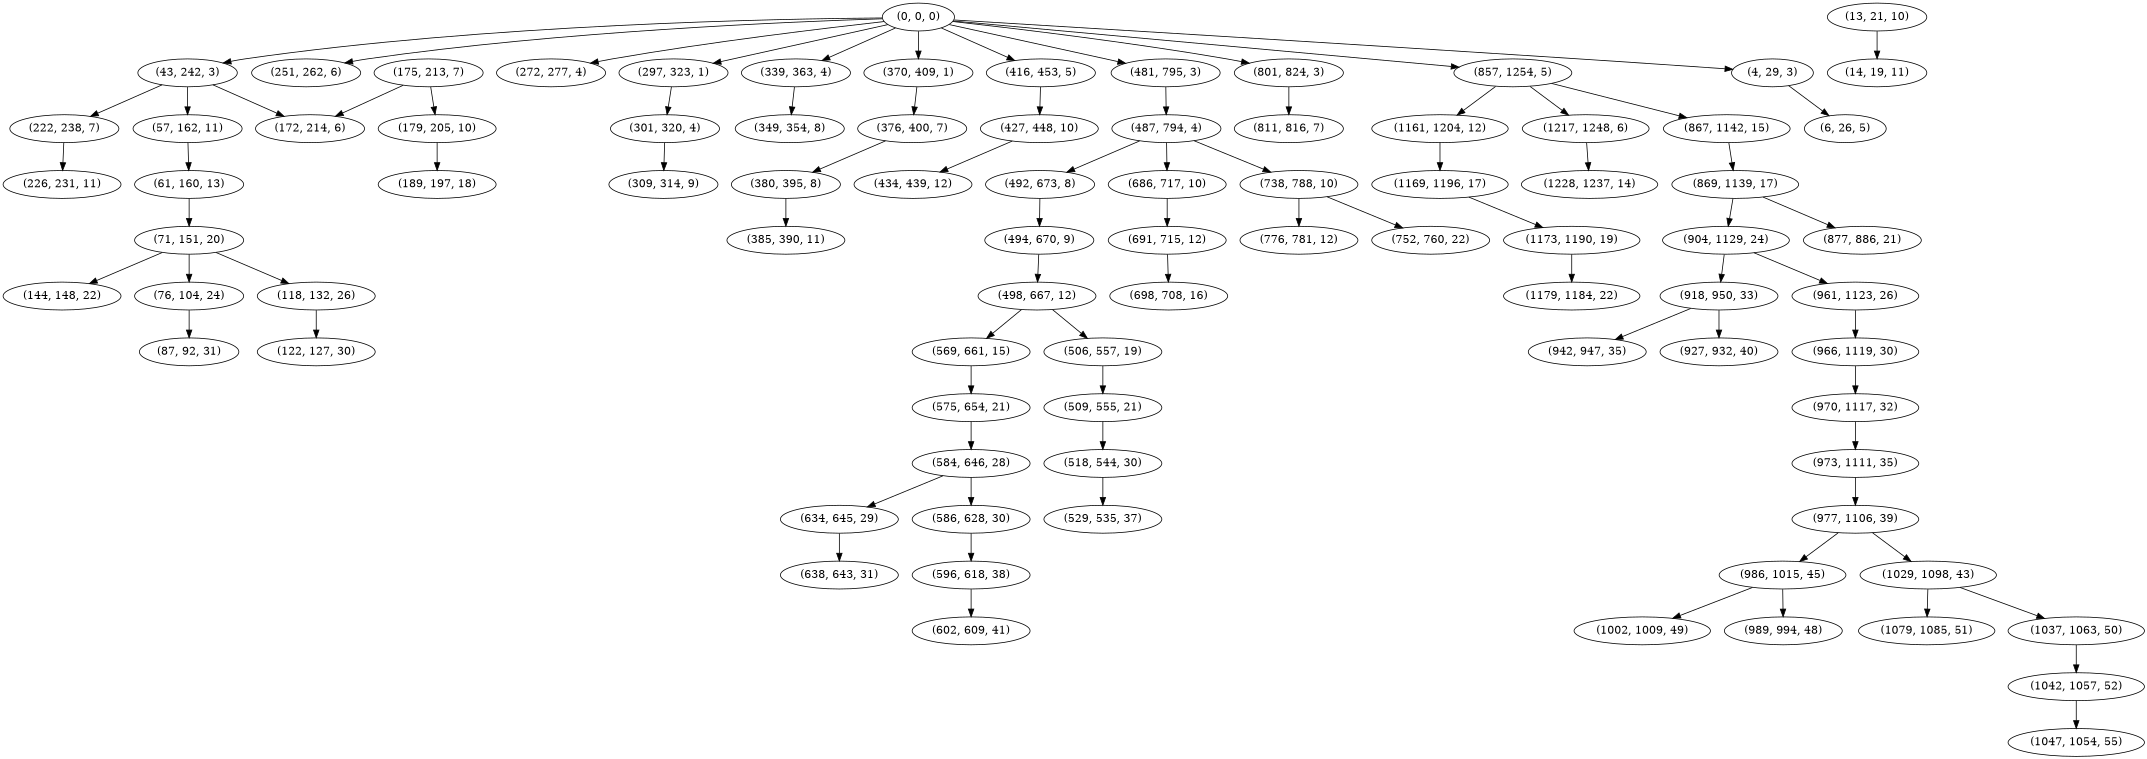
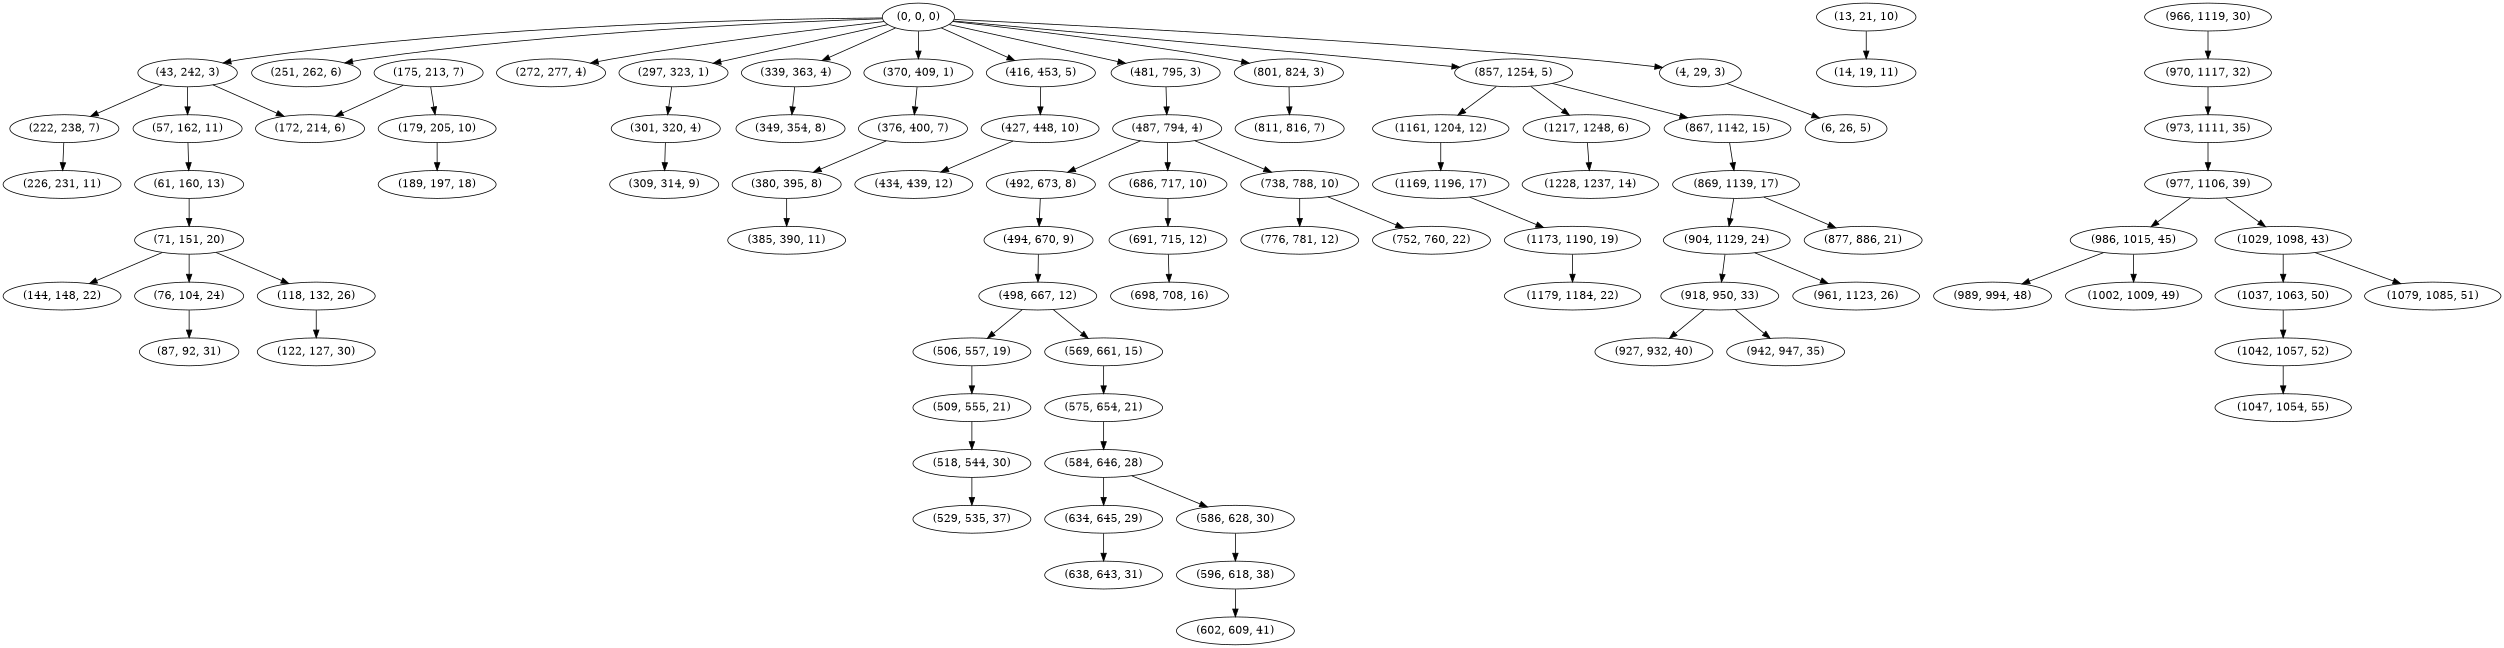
(1855, 320) -> none
